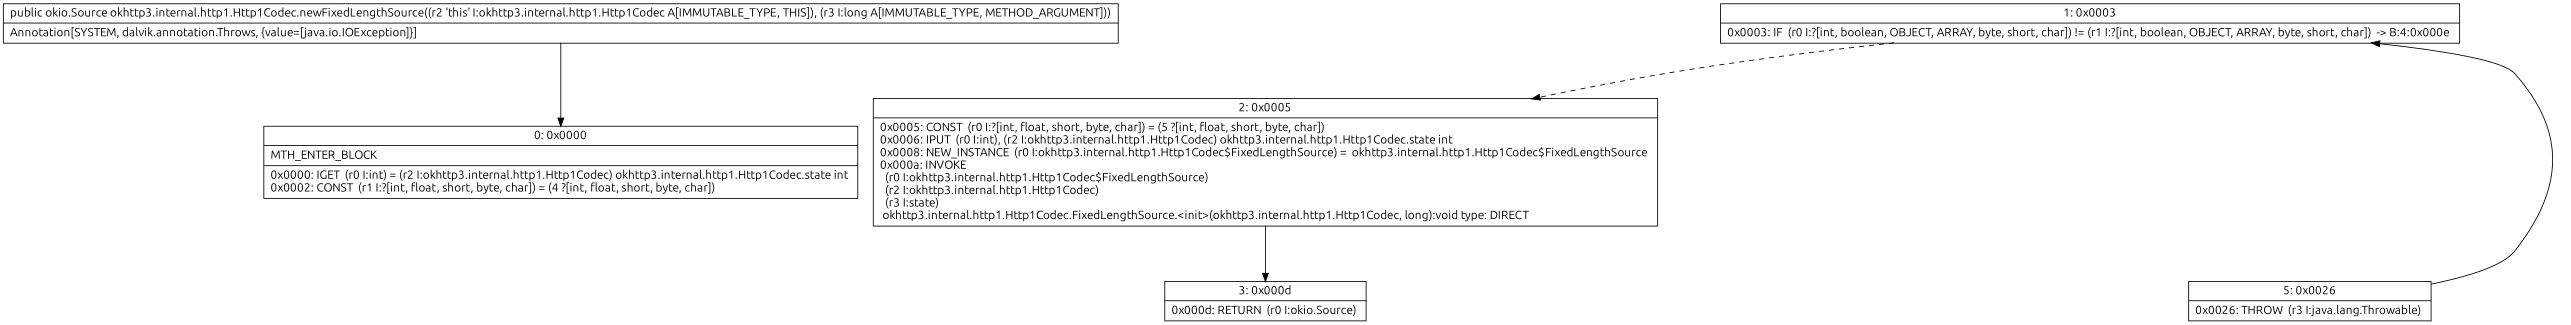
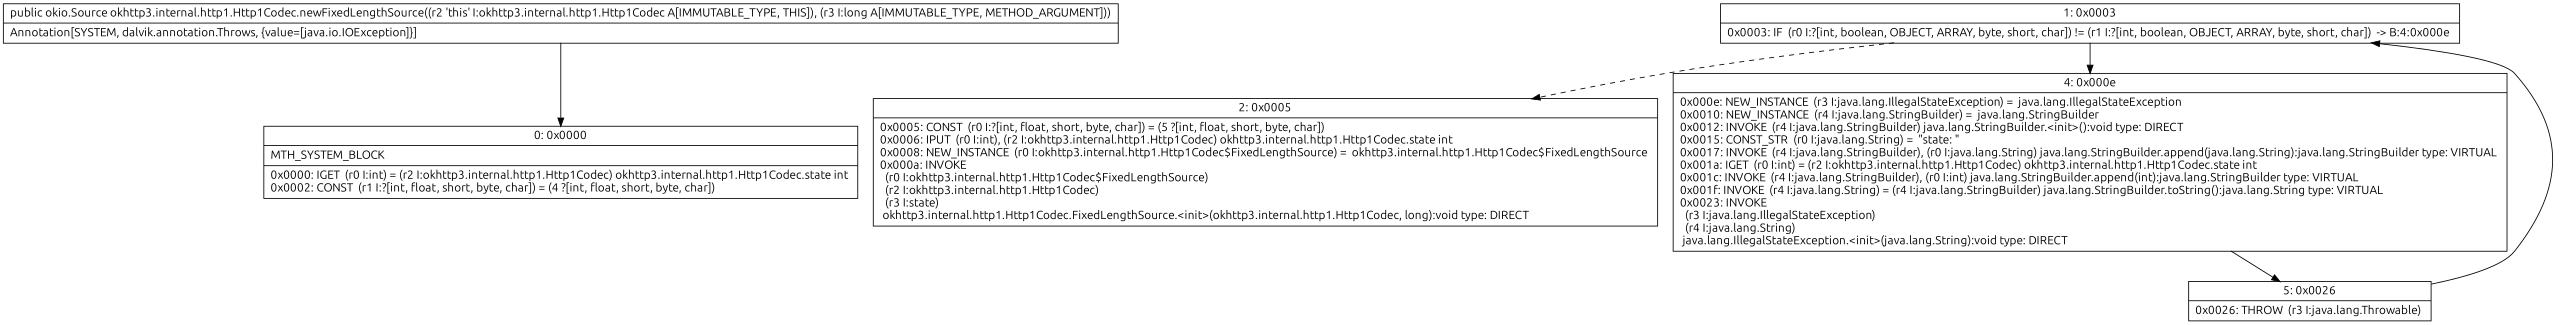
(324, 155) -> (328, 155)
none -> (2090, 162)
(1265, 301) -> none
